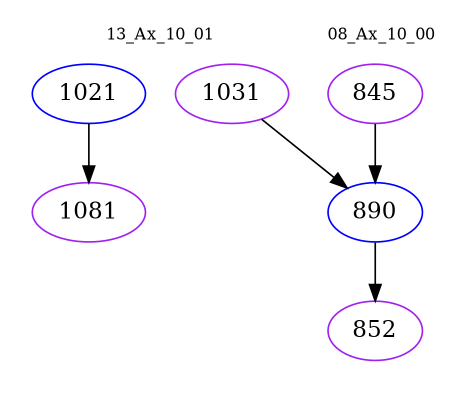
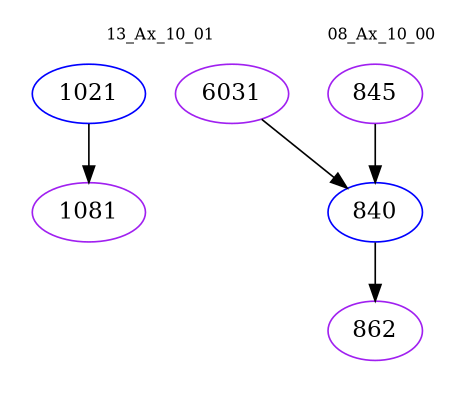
(232, 94) -> (232, 94)
(375, 212) -> (375, 212)
(375, 331) -> (375, 331)
